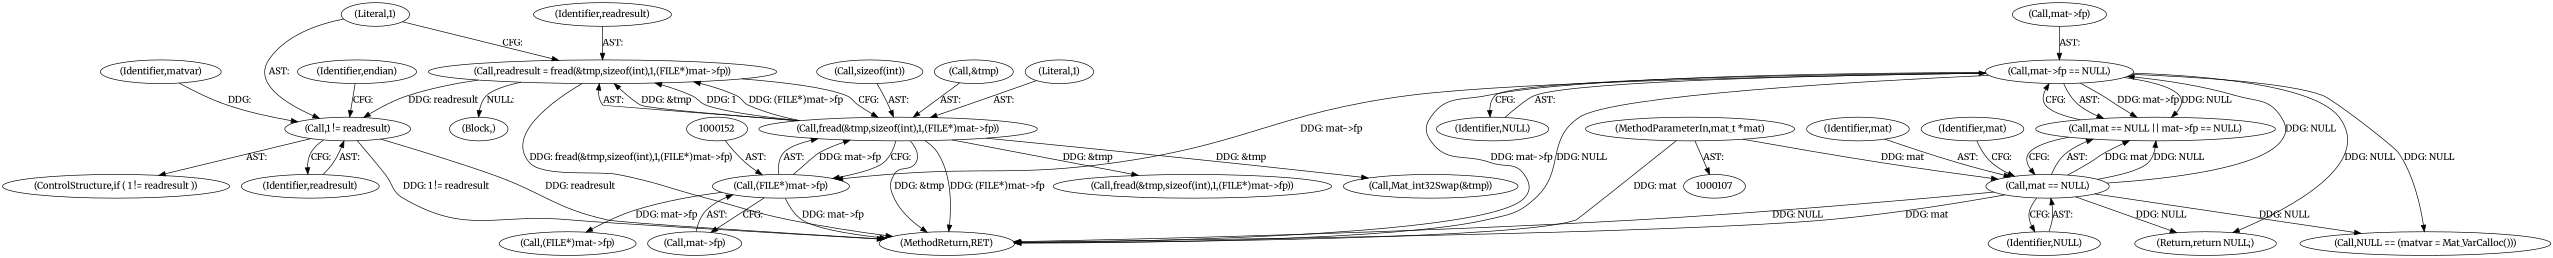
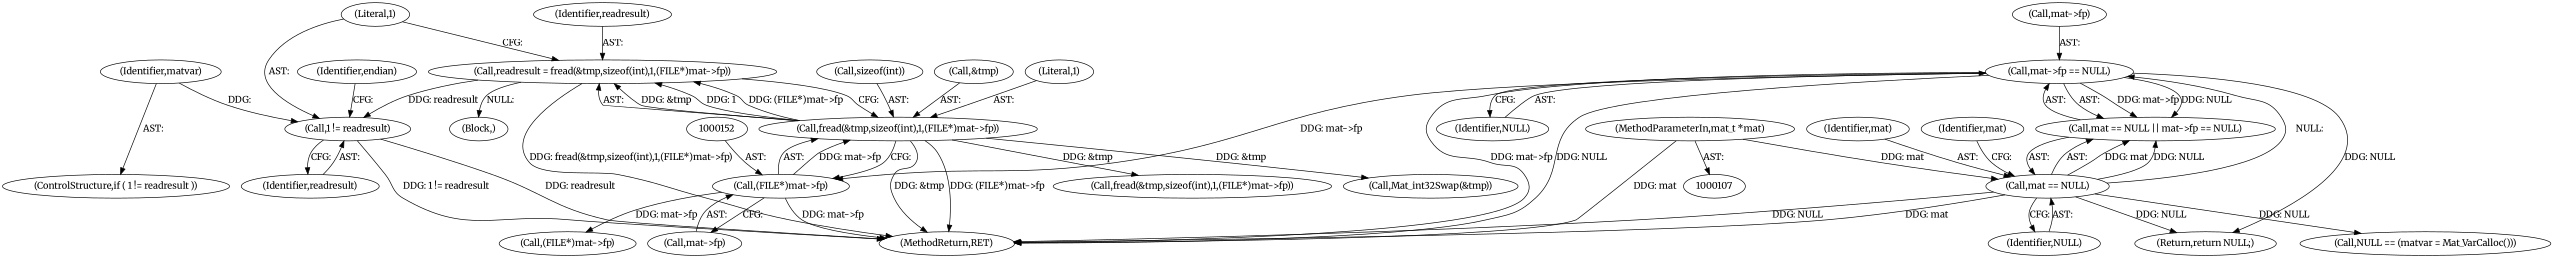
(2313, 93) -> none
(2057, 100) -> (2057, 100)
(2311, 129) -> (2311, 129)
(238, 156) -> (140, 126)
(2040, 158) -> (2040, 158)
